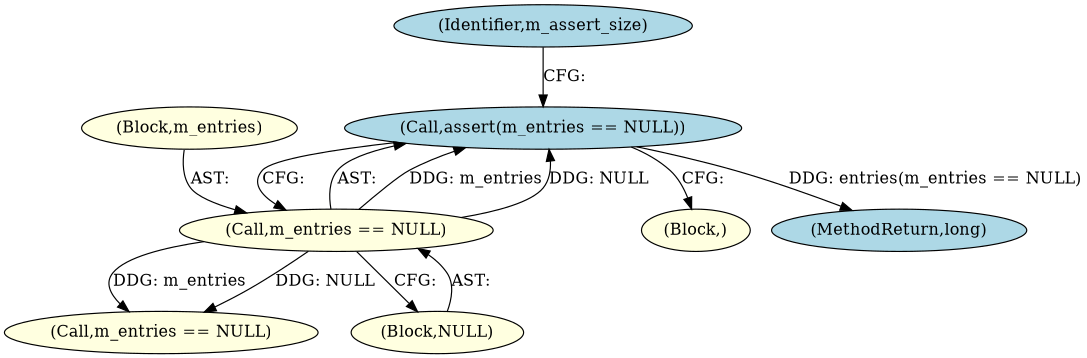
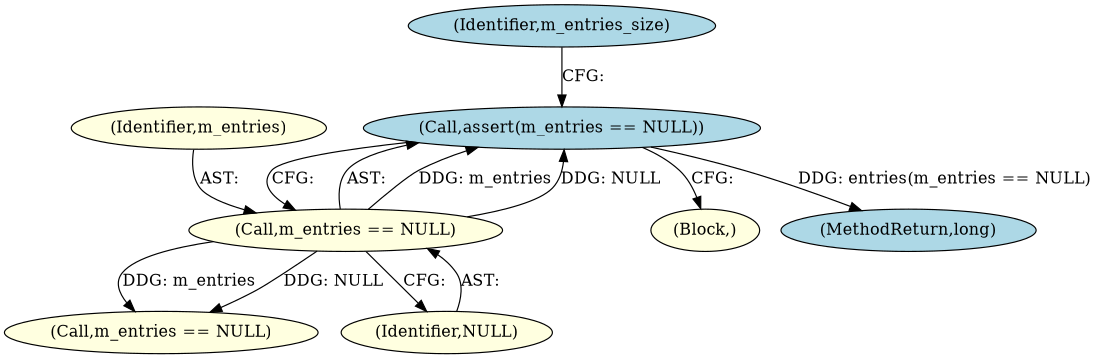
(543, 26) -> (562, 26)
(189, 128) -> (199, 128)
(437, 333) -> (447, 333)
